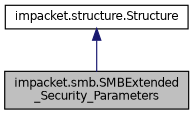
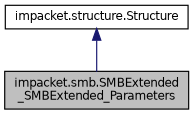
(97, 90) -> (97, 90)
